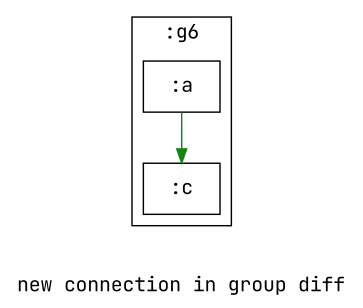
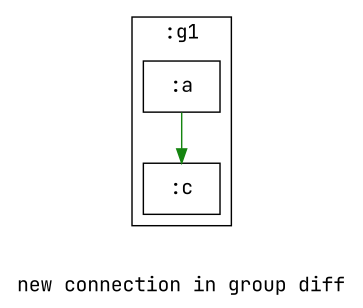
(182, 33) -> (182, 33)
